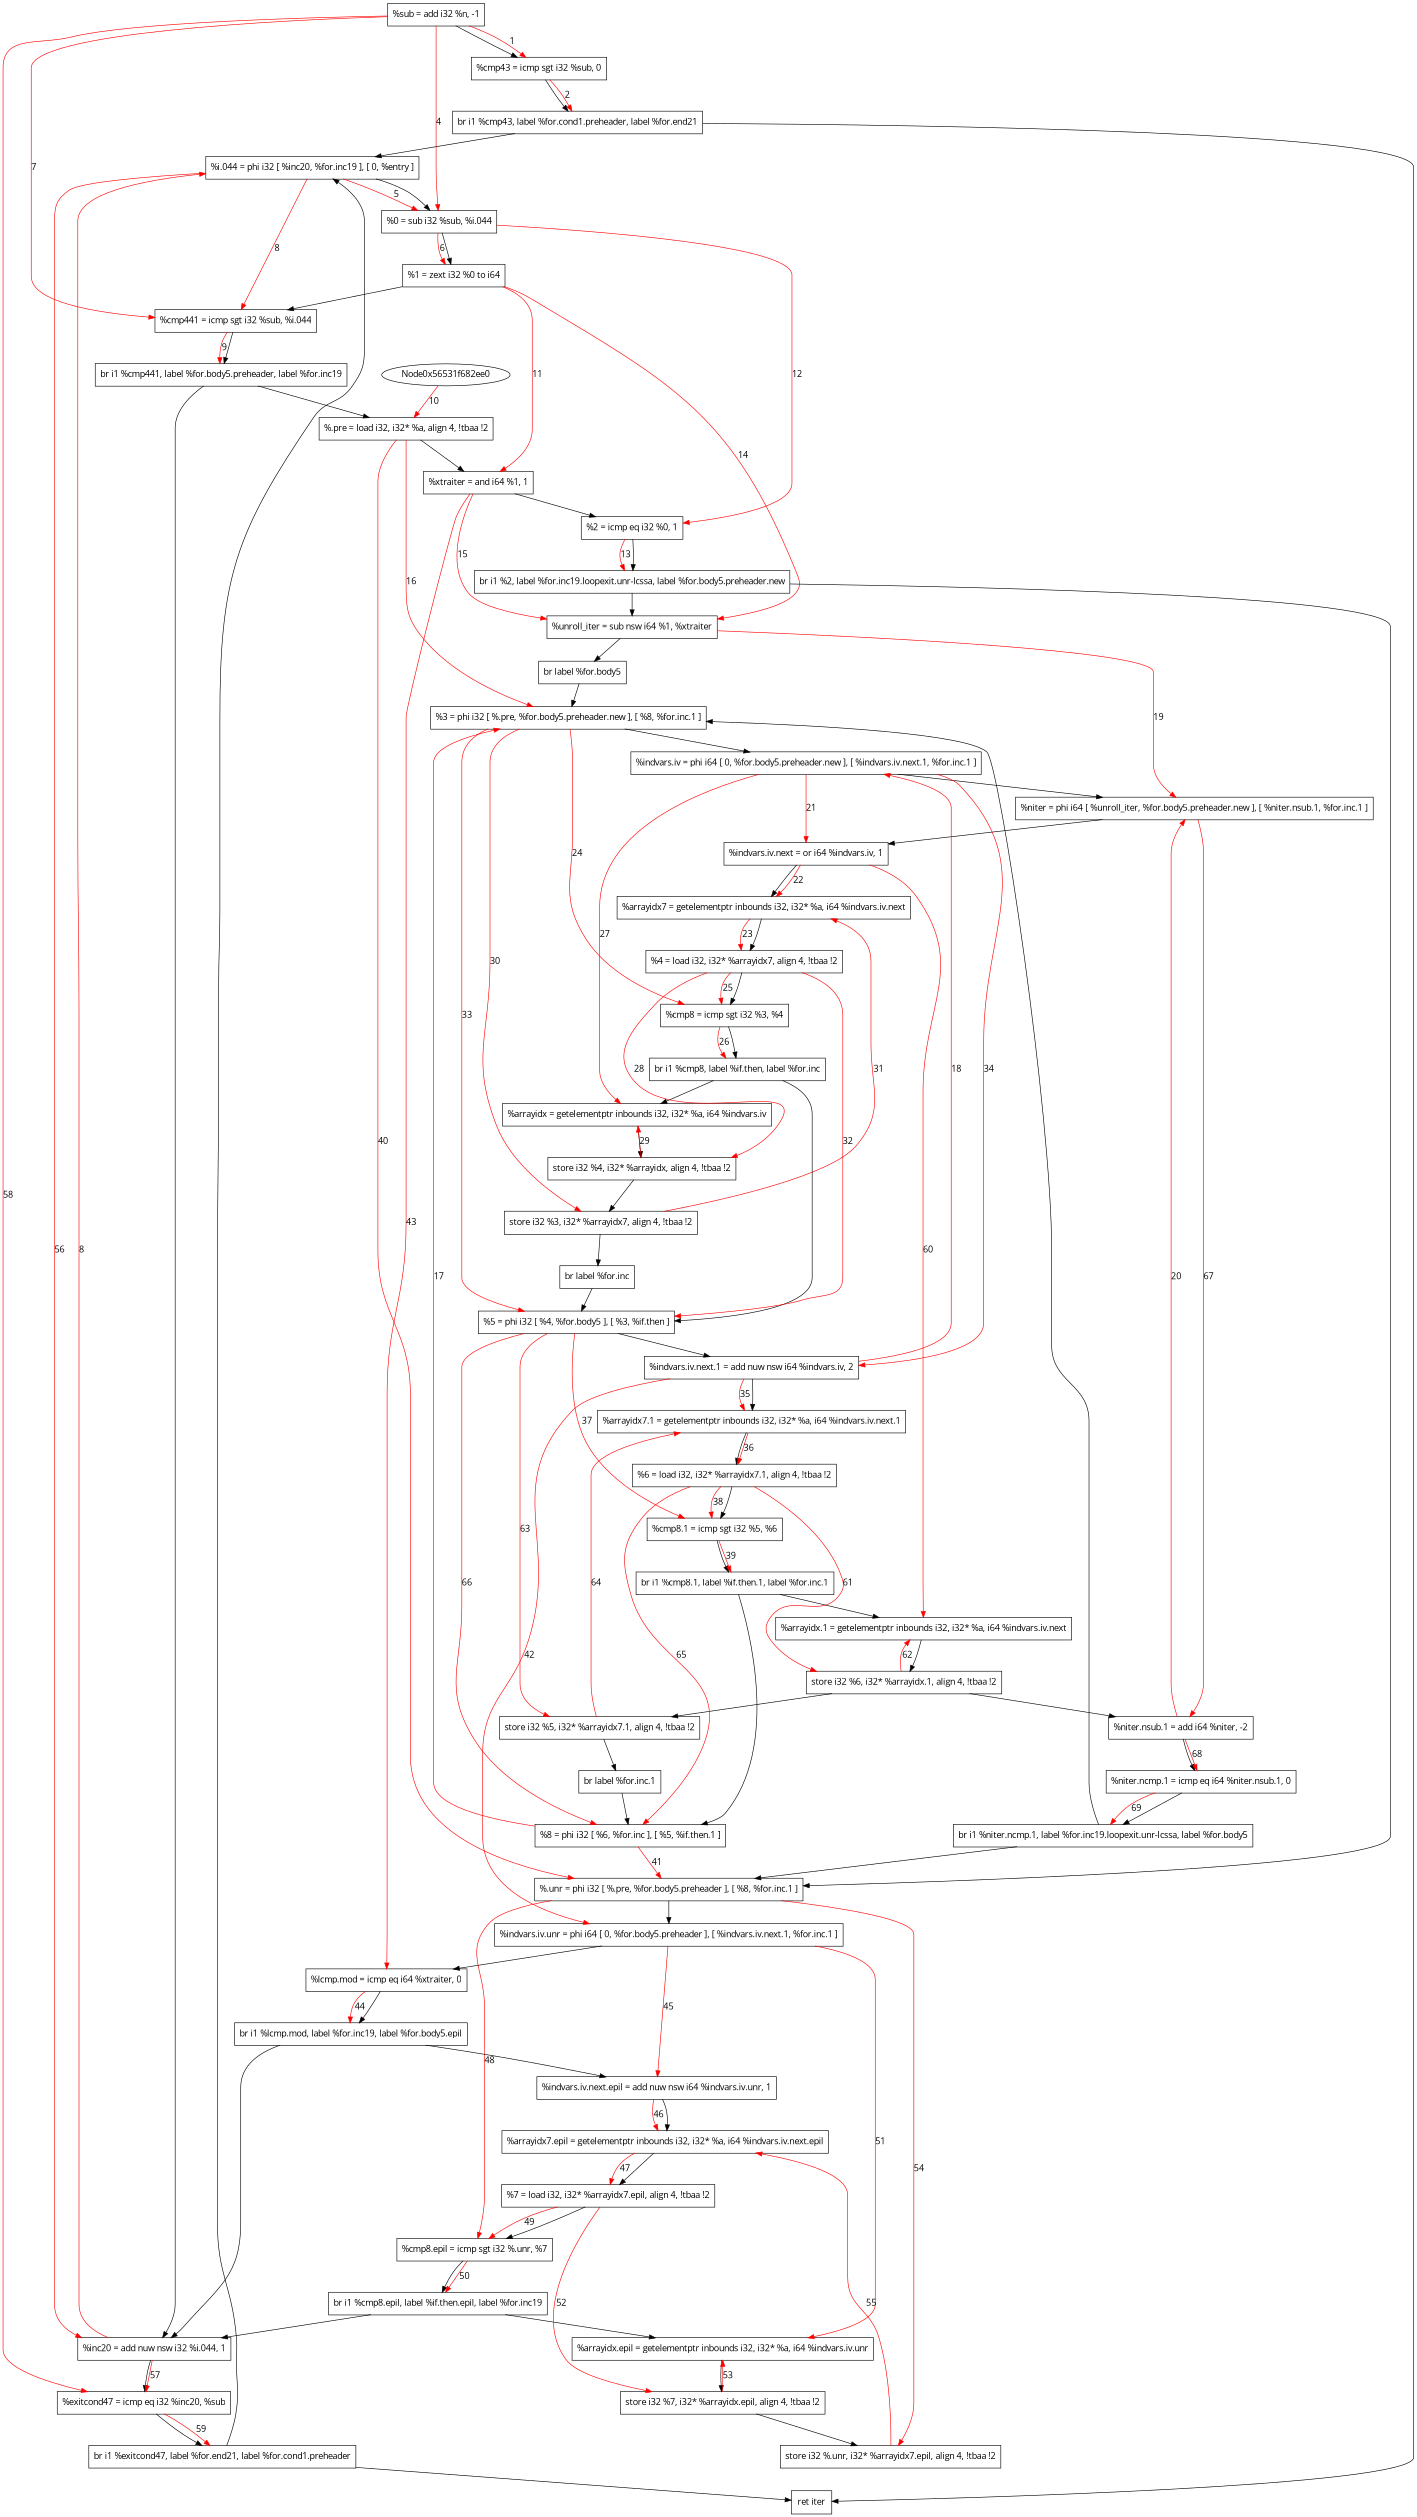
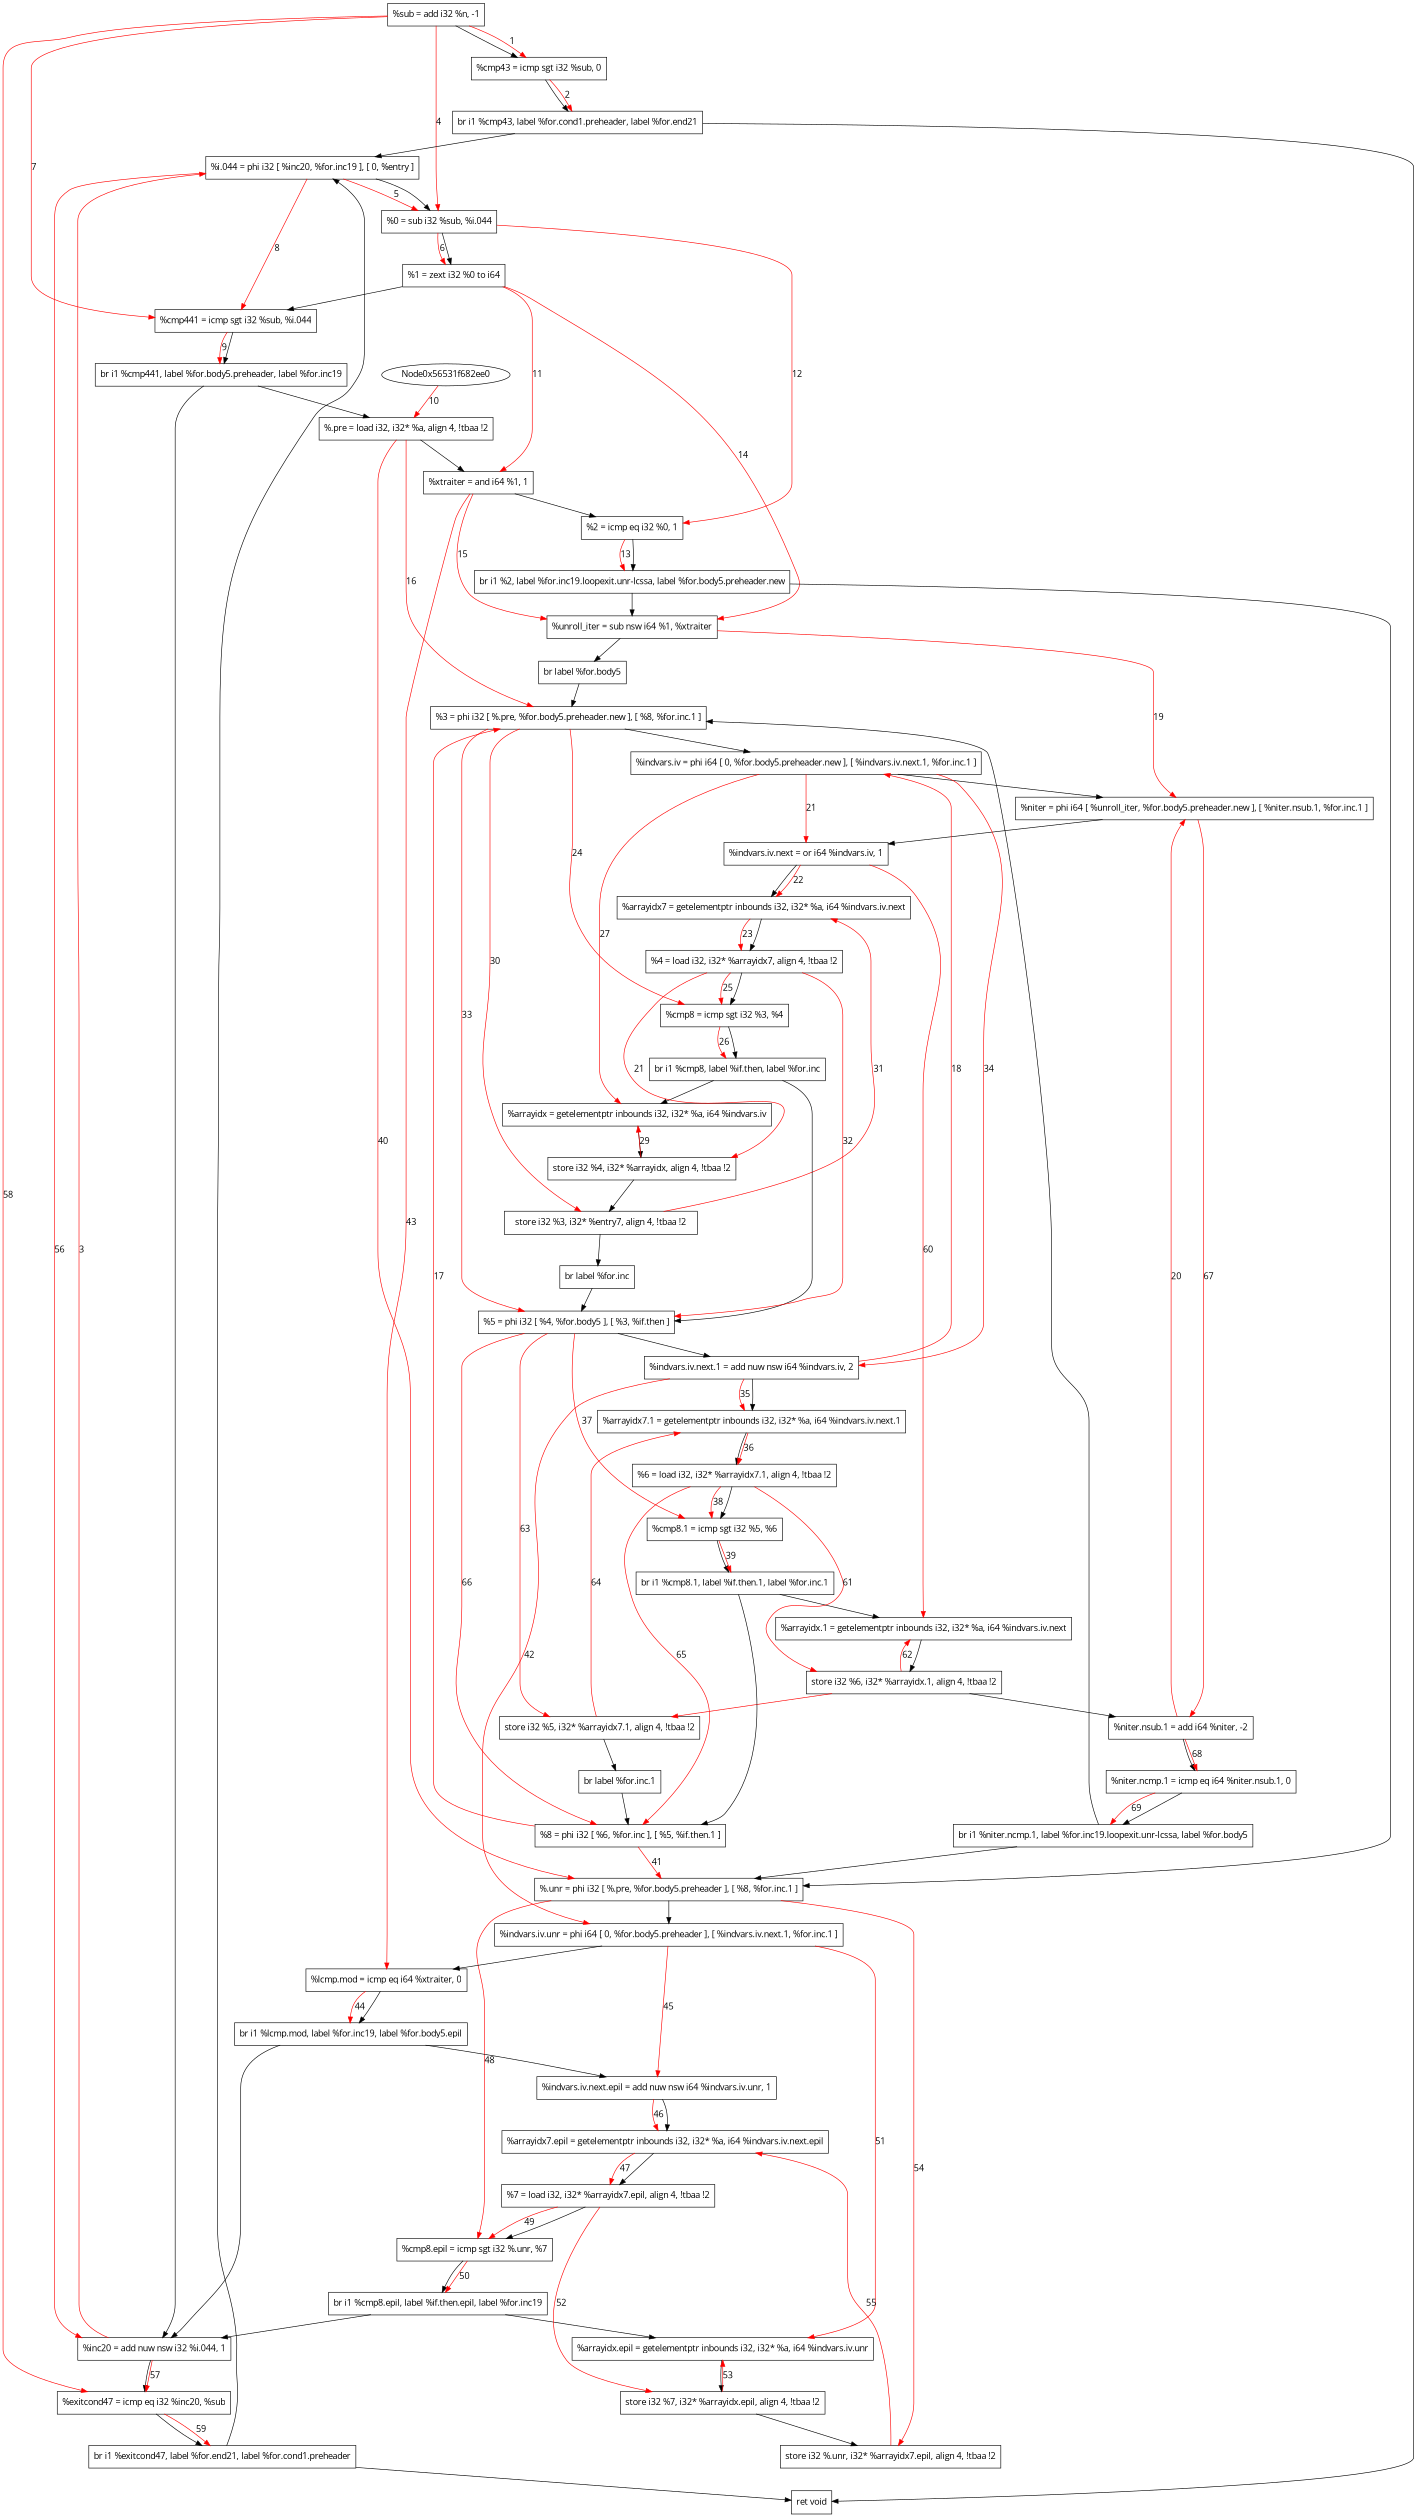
(639, 1069) -> (639, 1069)
(601, 1223) -> (601, 1223)
(82, 1250) -> (82, 1250)
(751, 1705) -> (751, 1705)
(812, 2502) -> (812, 2502)
